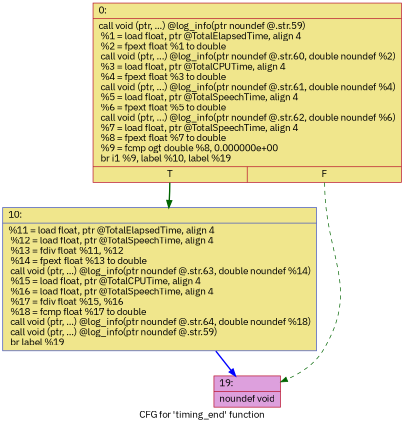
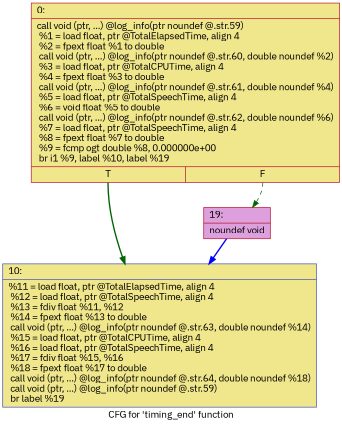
(162, 108) -> (98, 108)
(77, 312) -> (78, 368)
(223, 361) -> (220, 248)
